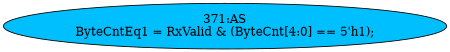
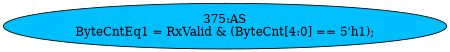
(225, 26) -> (225, 26)
